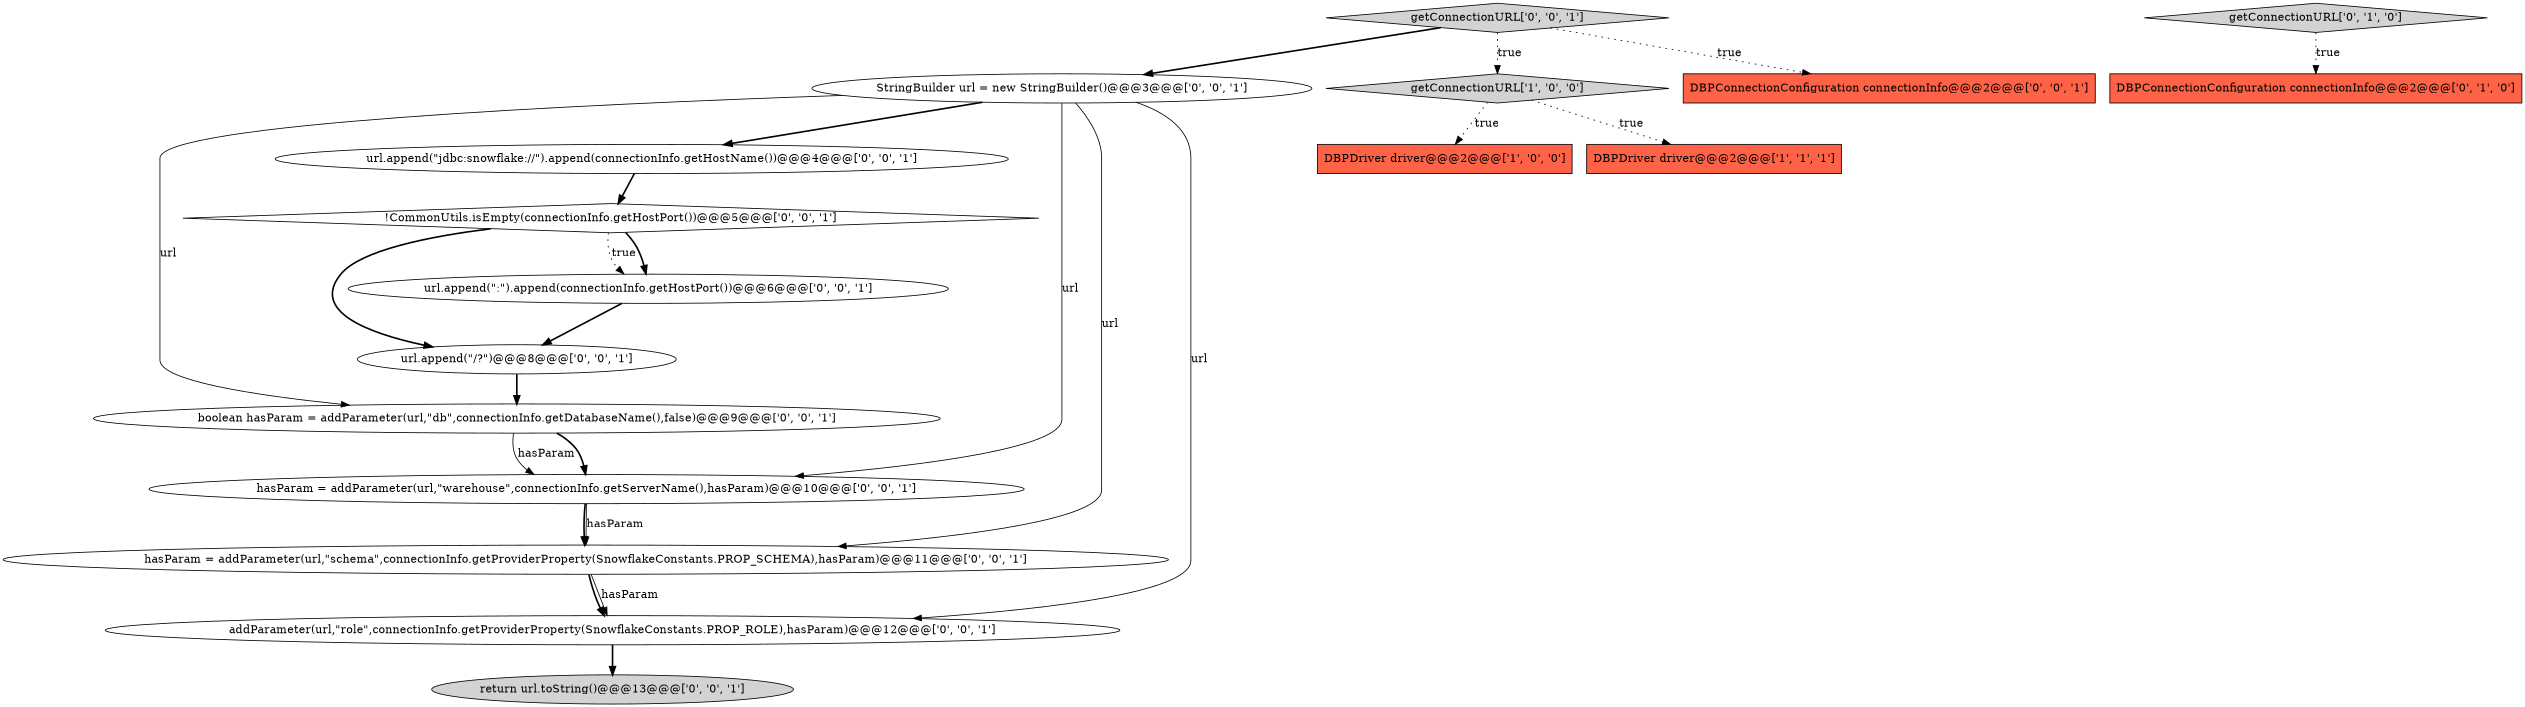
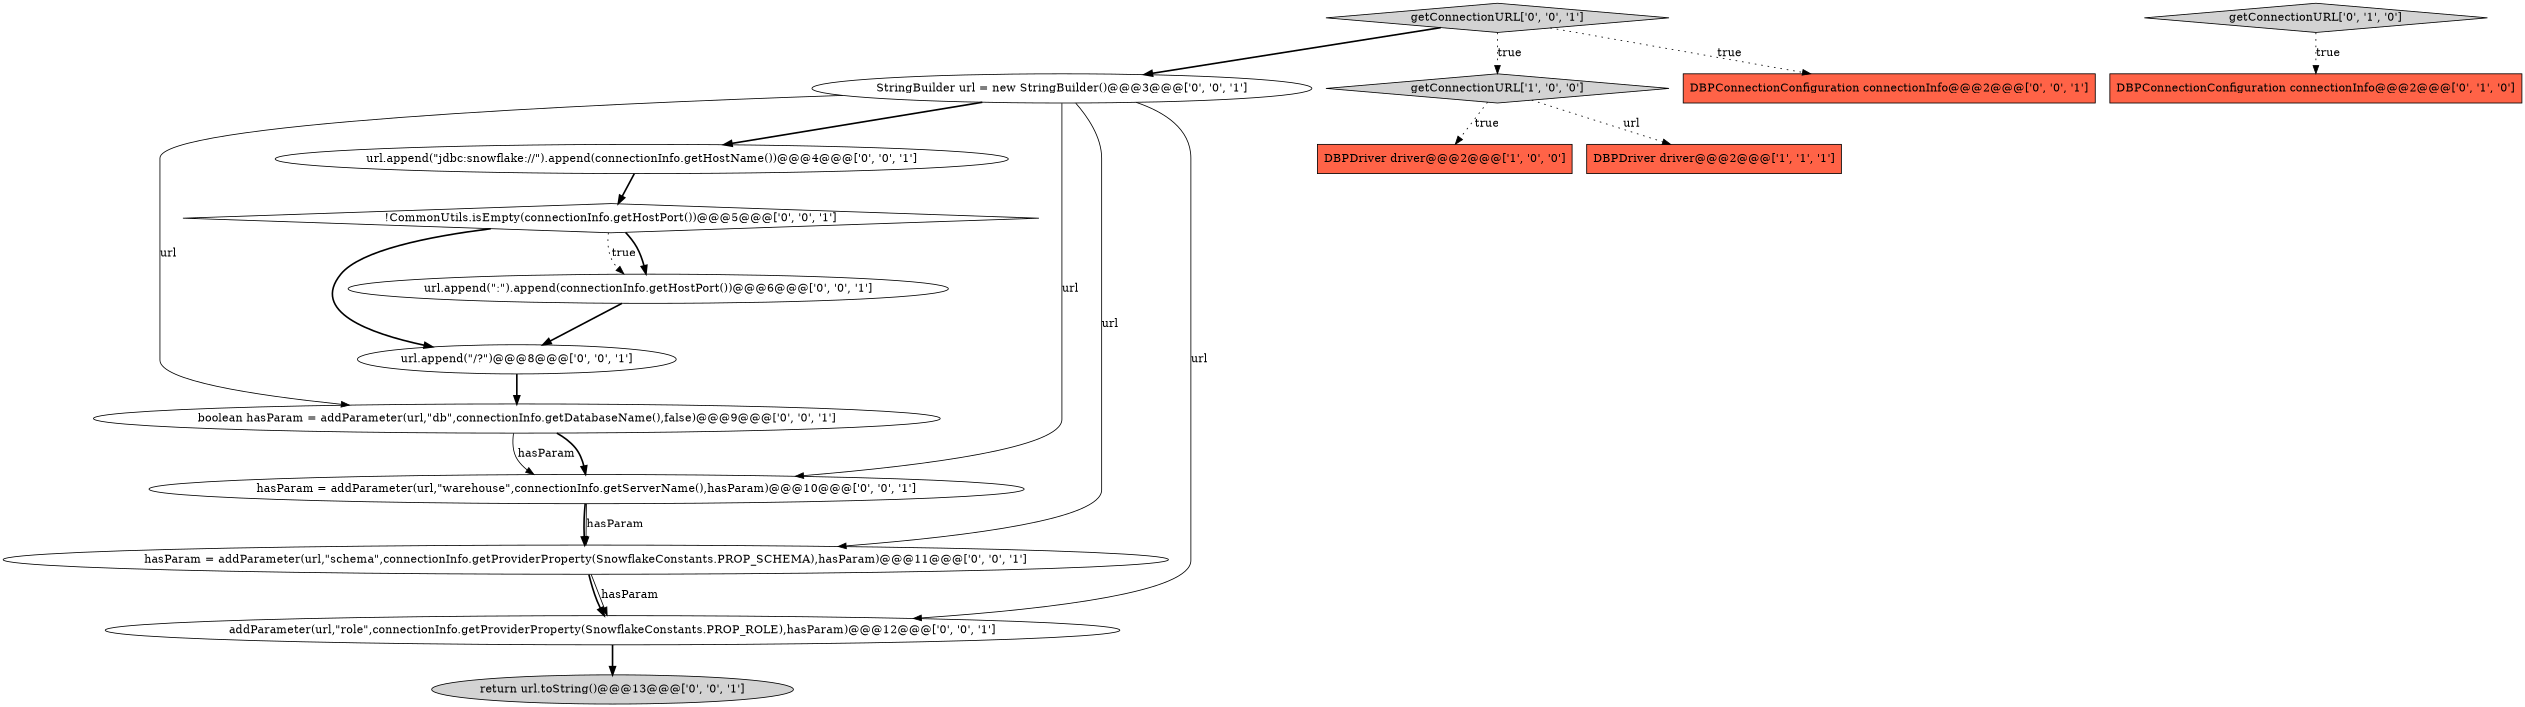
(1632, 124) -> (1632, 124)
